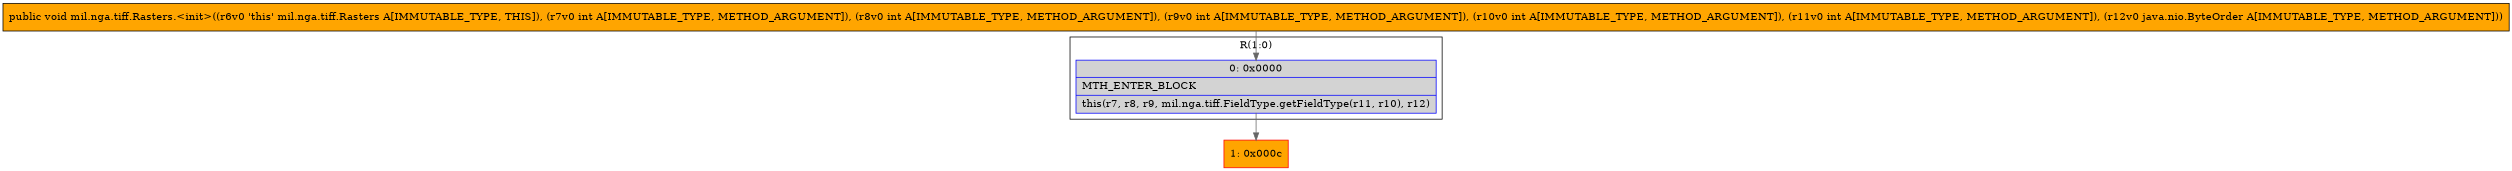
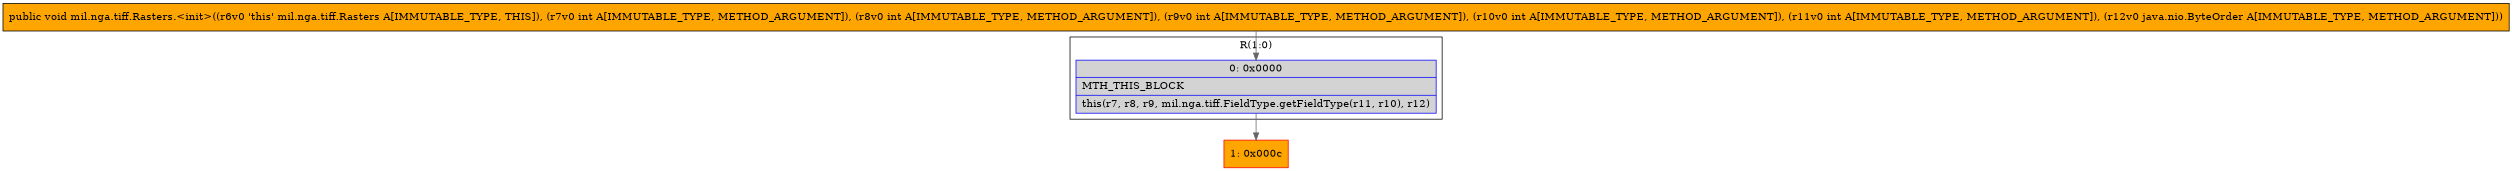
(1140, 86) -> (1133, 86)
